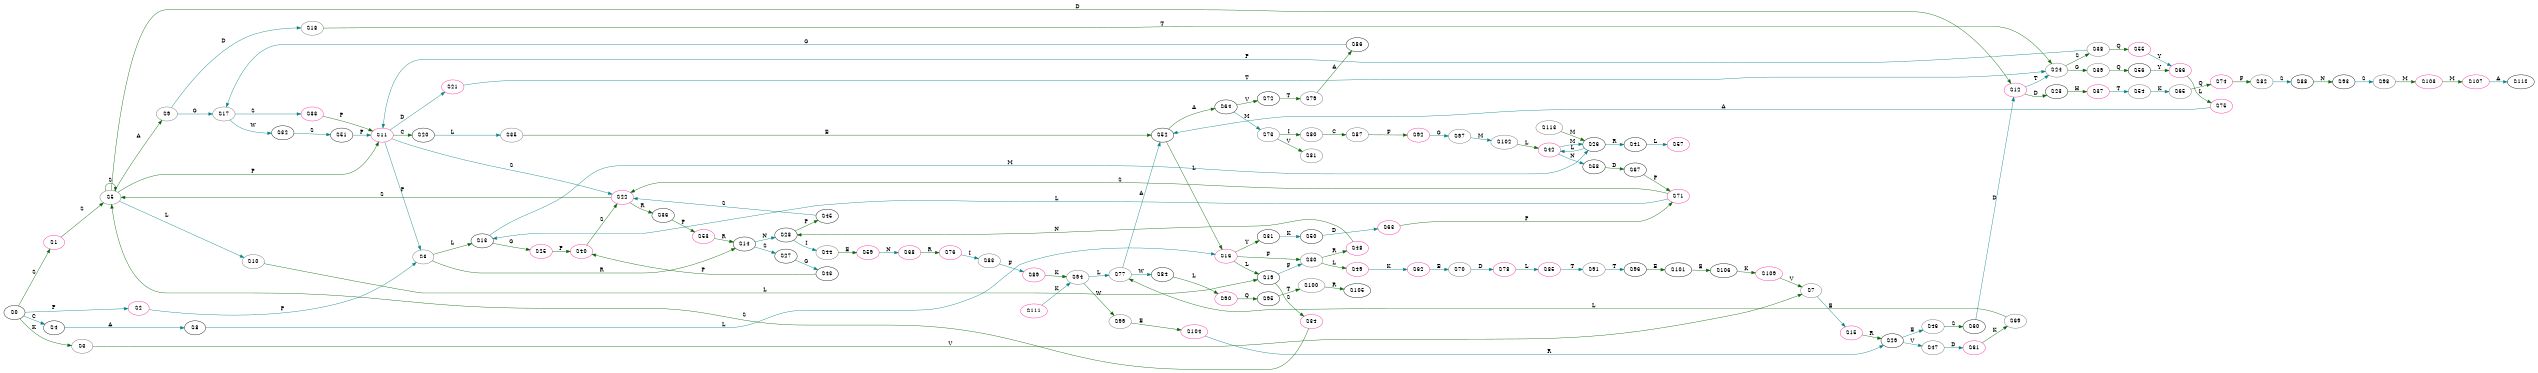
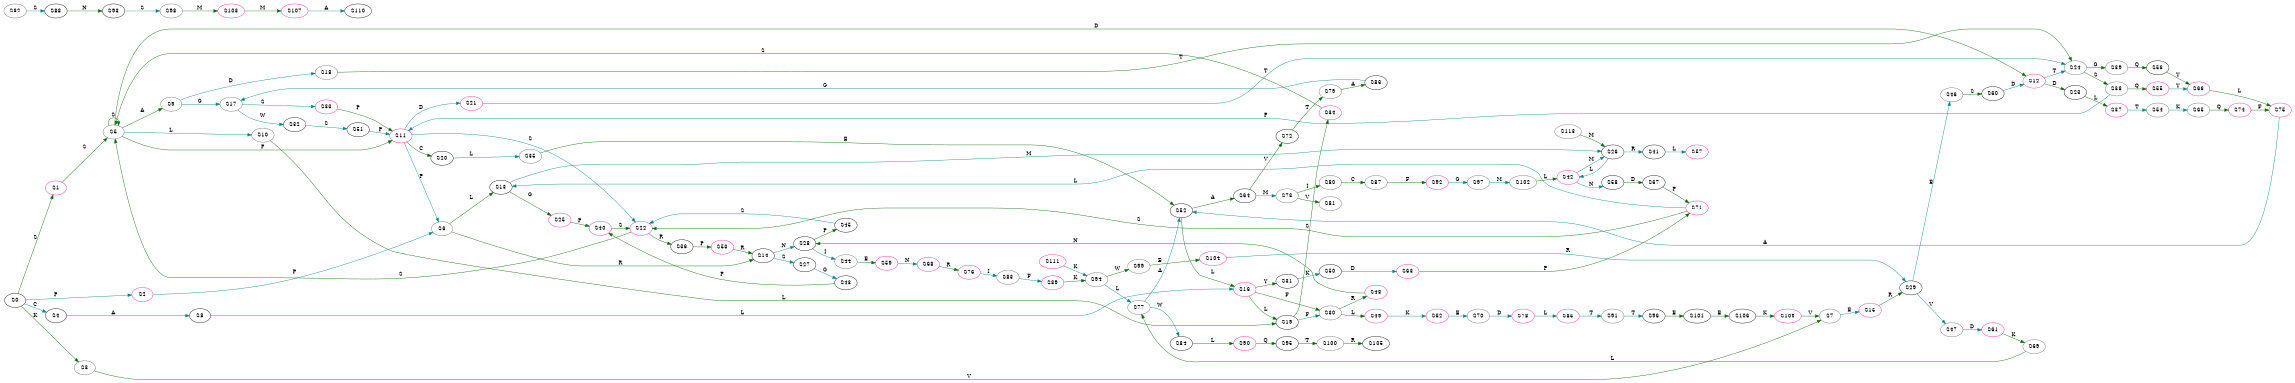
(2240, 82) -> (2258, 110)
(2077, 89) -> (2096, 98)
